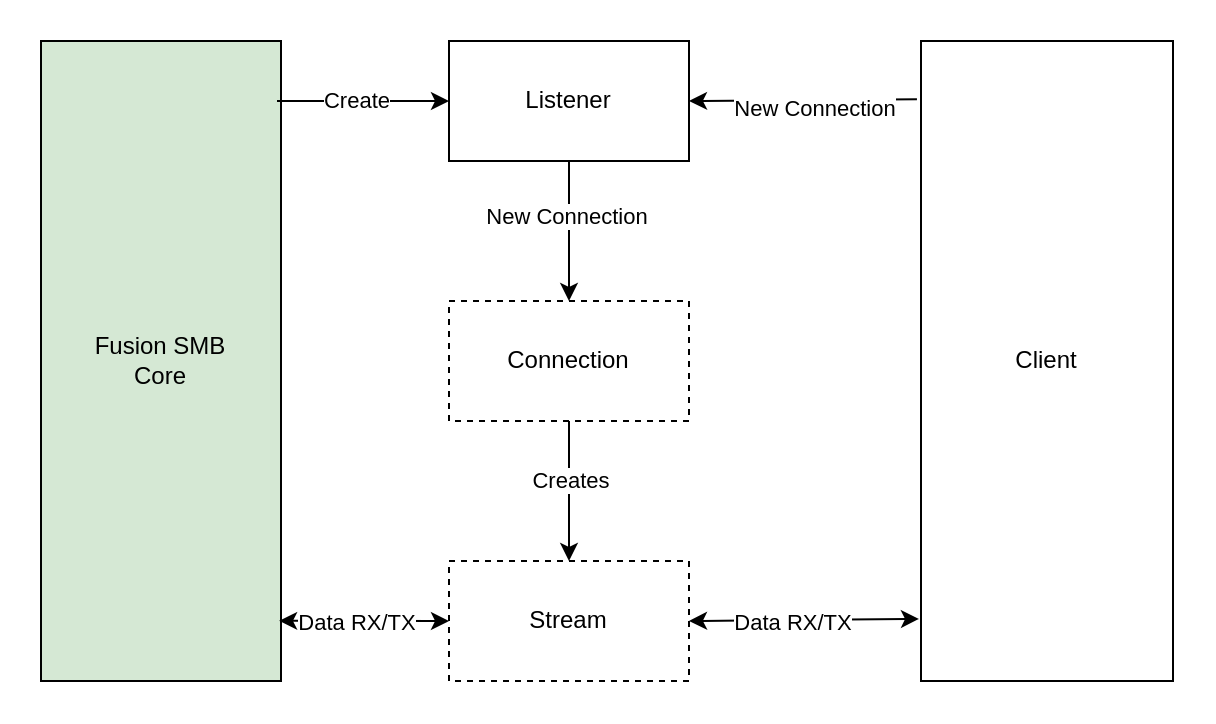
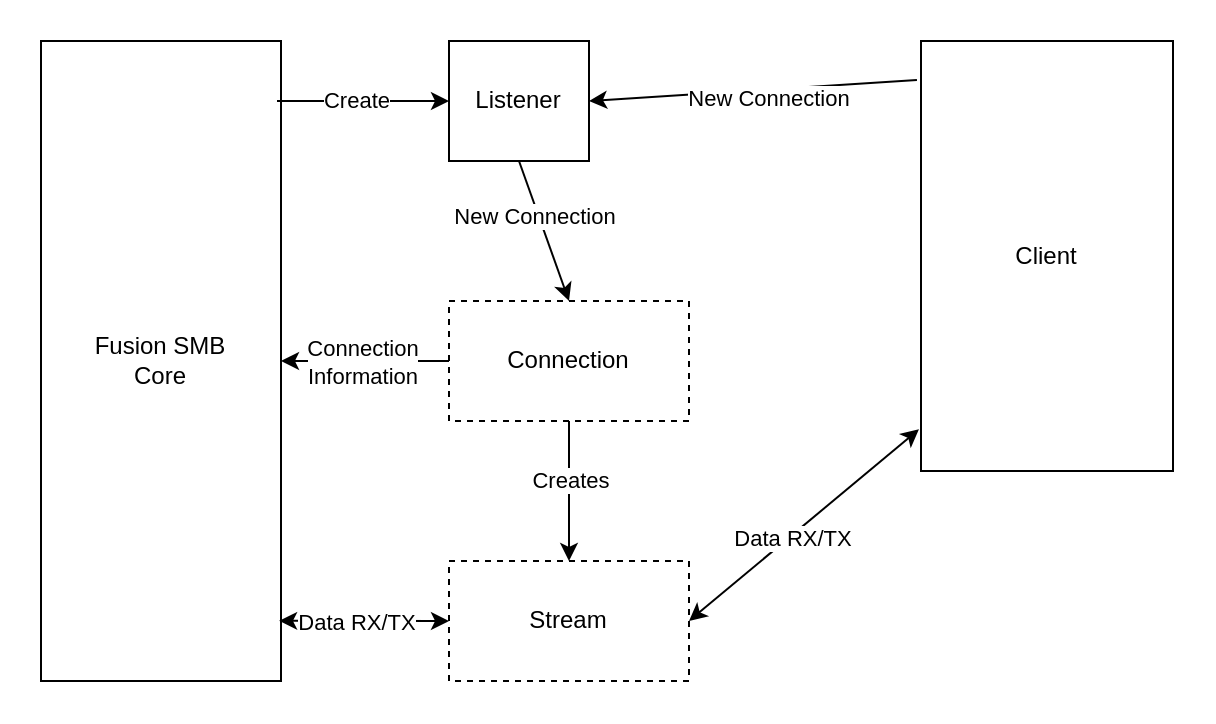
(569, 101) -> (519, 101)
(161, 361) -> (161, 361)
none -> (433, 361)
(1047, 361) -> (1047, 256)
